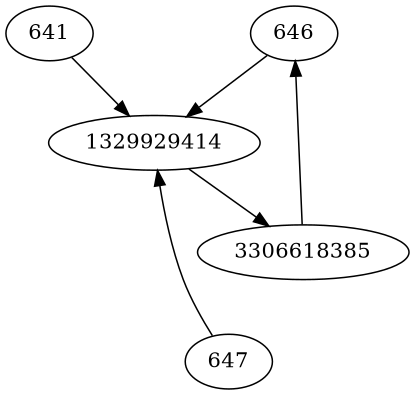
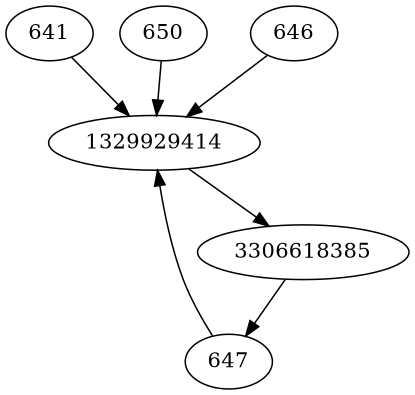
none -> (163, 33)
(299, 151) -> (270, 301)
